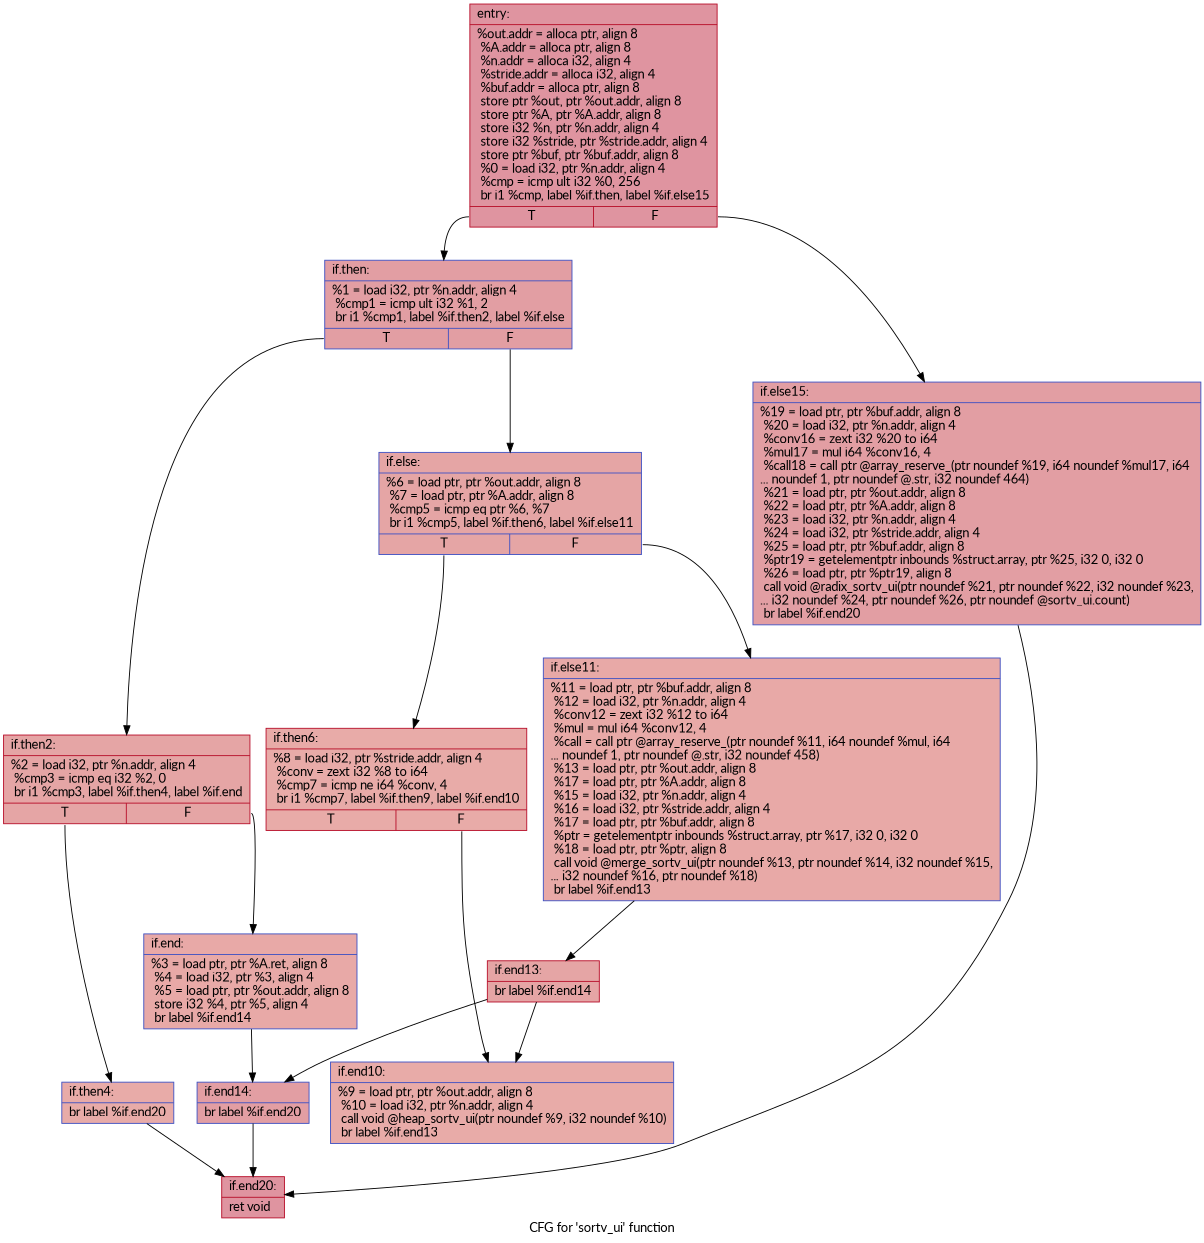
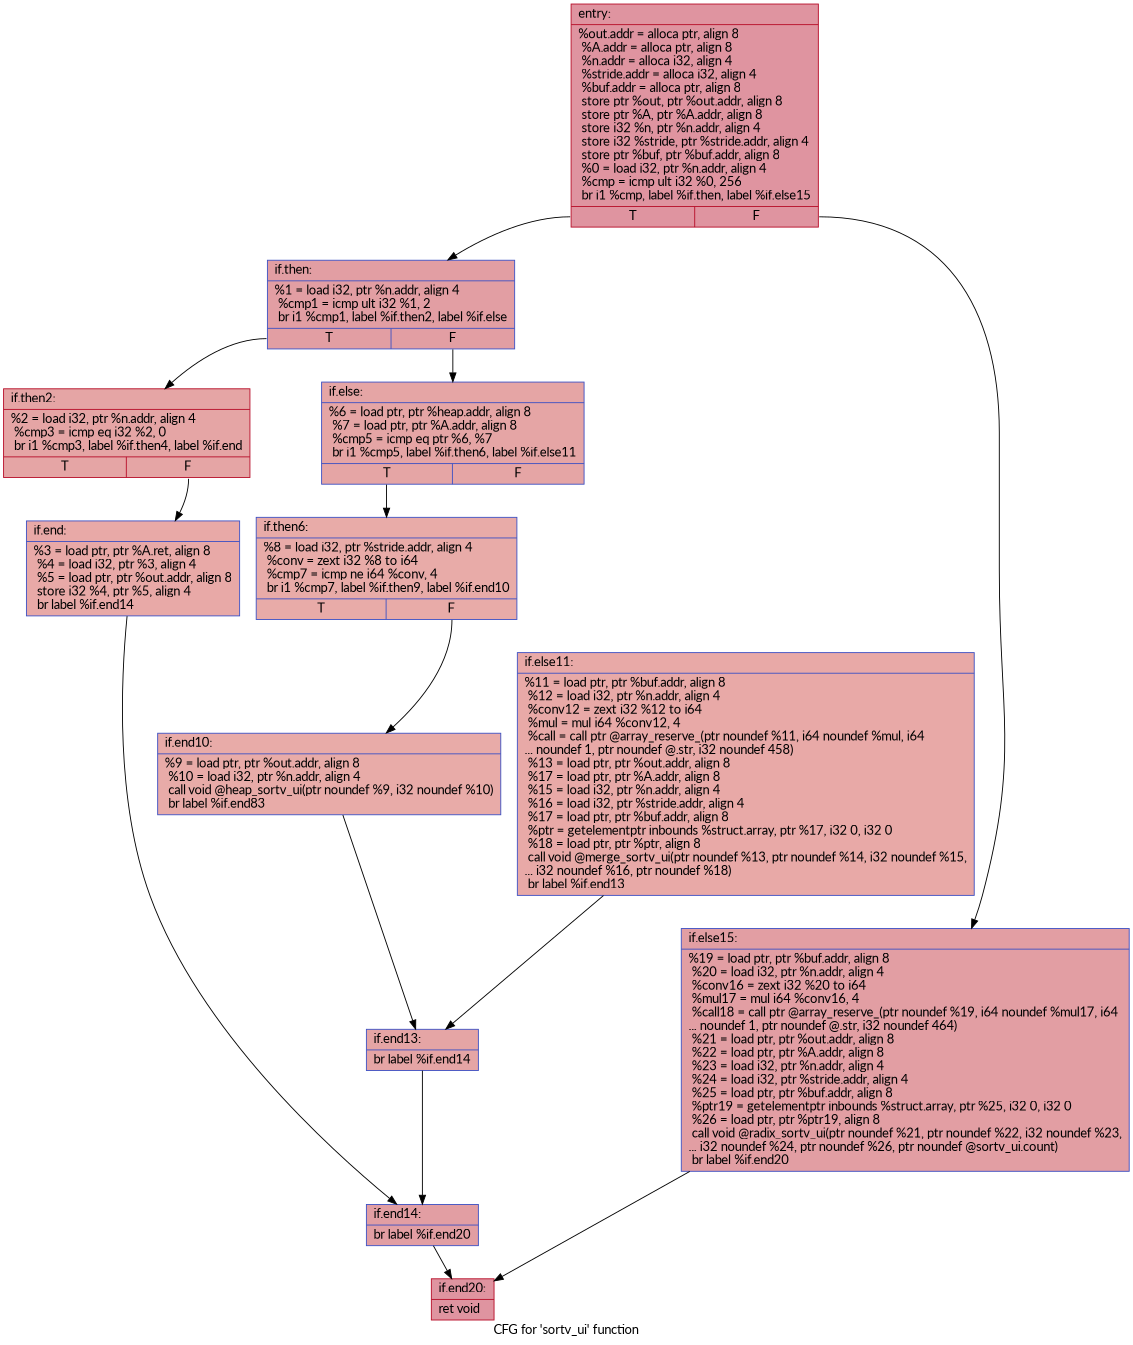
(484, 483) -> (430, 413)
(711, 579) -> none
(396, 779) -> (387, 568)
(543, 981) -> (422, 1050)
(528, 1028) -> (378, 918)
(118, 1103) -> none
(388, 1133) -> (215, 804)
